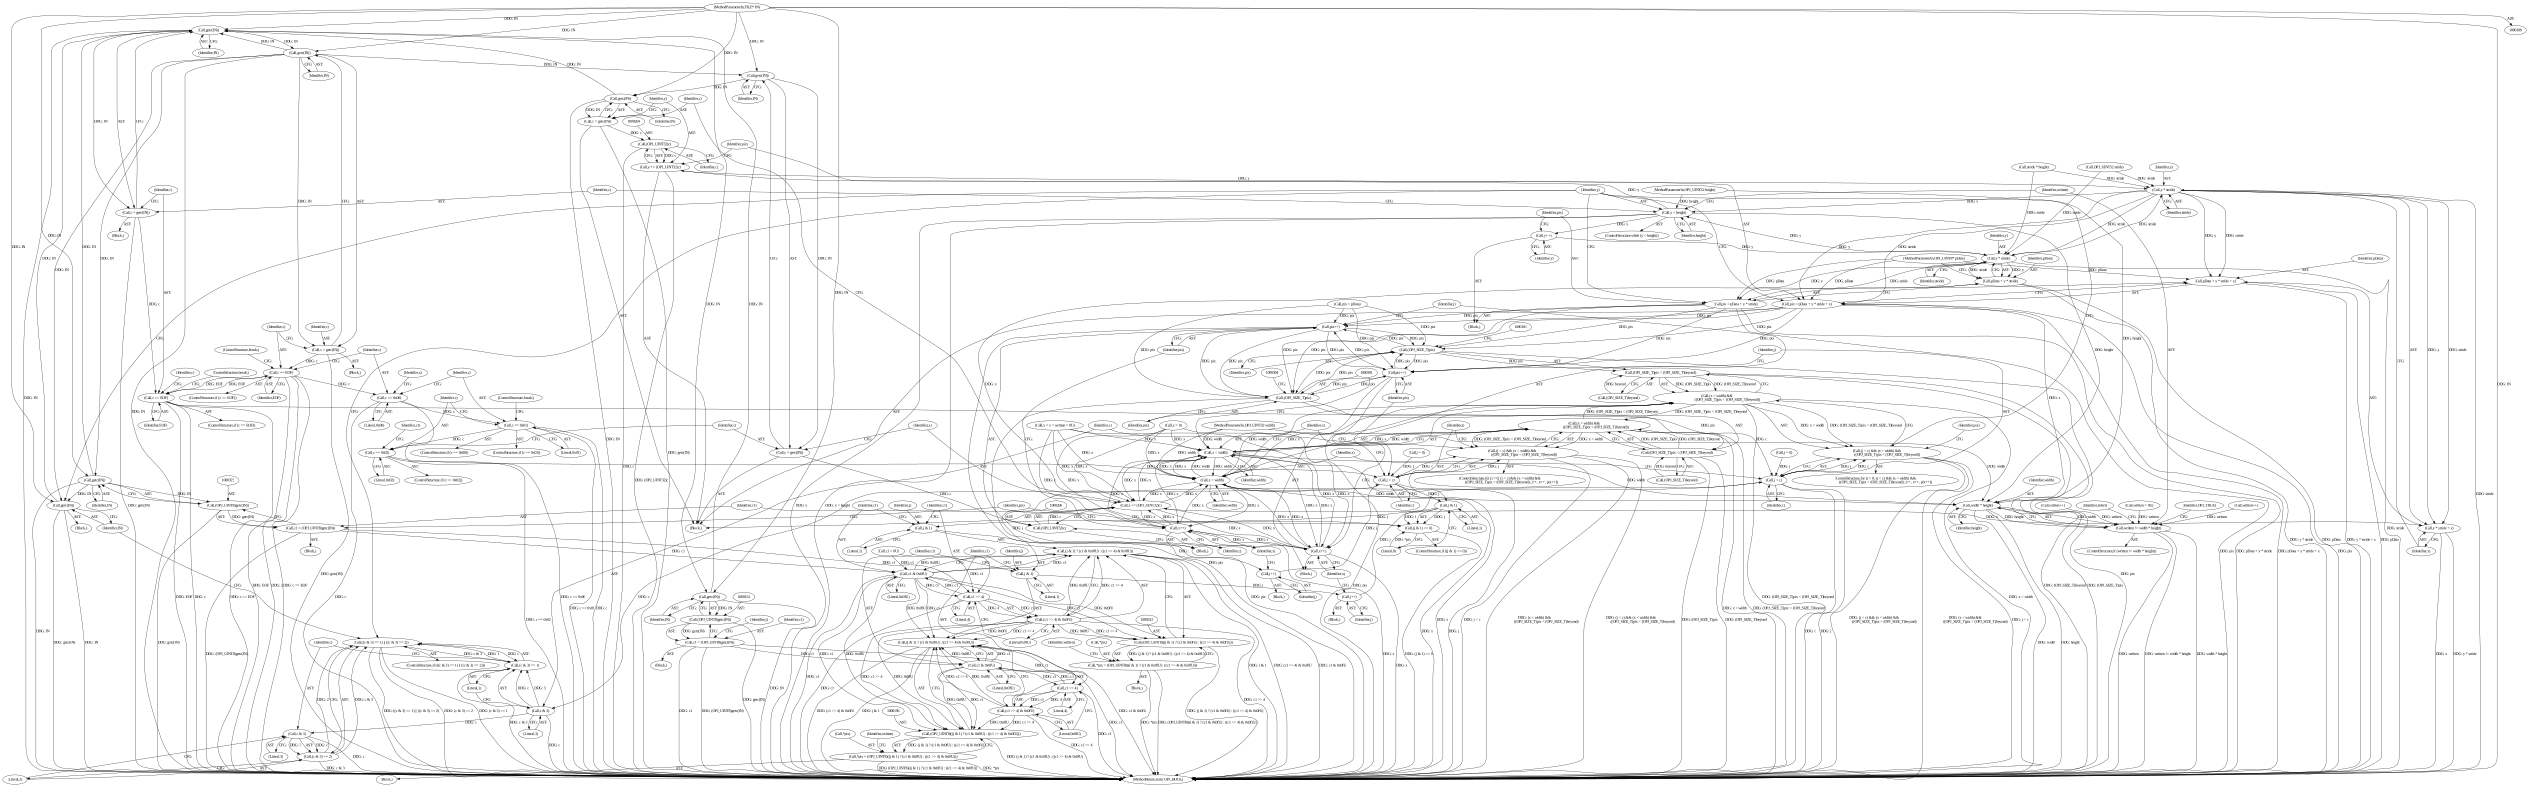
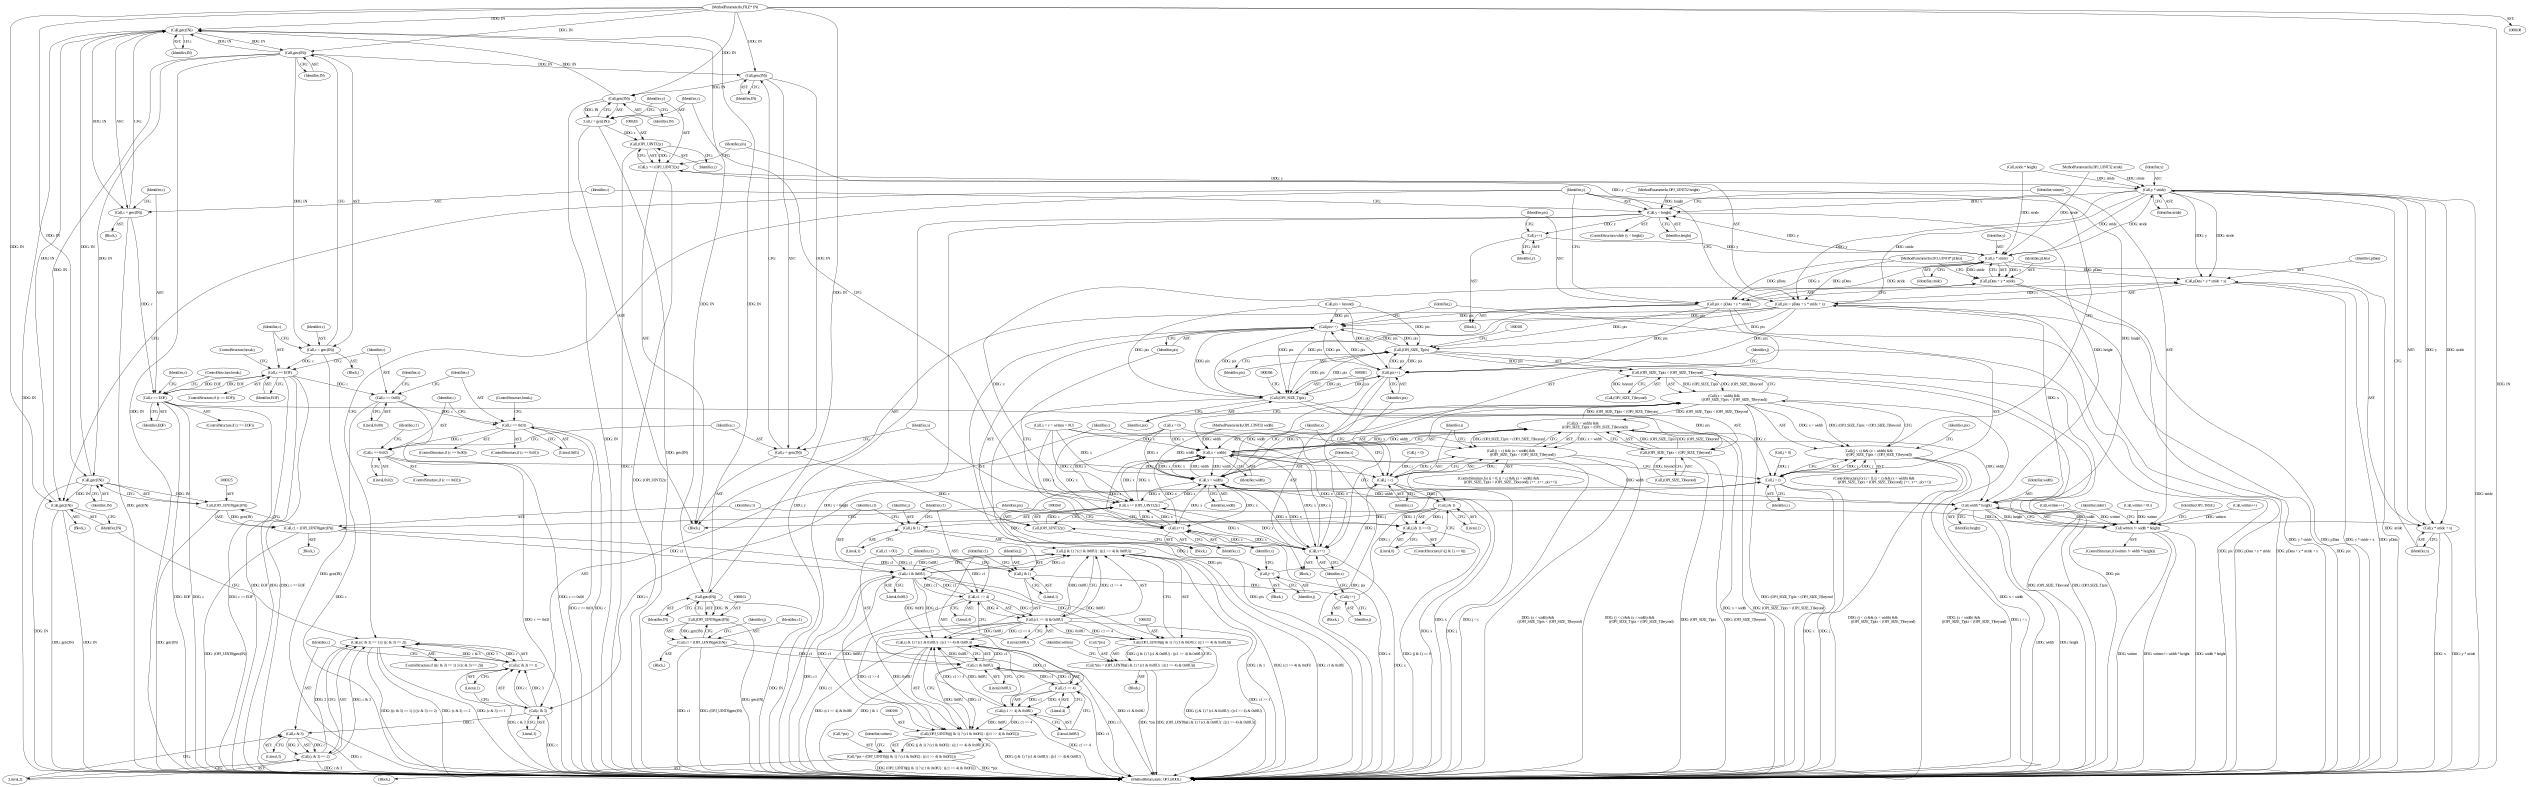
(2105, 167) -> (2092, 167)
(2040, 293) -> (2033, 293)
(1347, 304) -> (1339, 304)
(1403, 540) -> (1401, 540)
